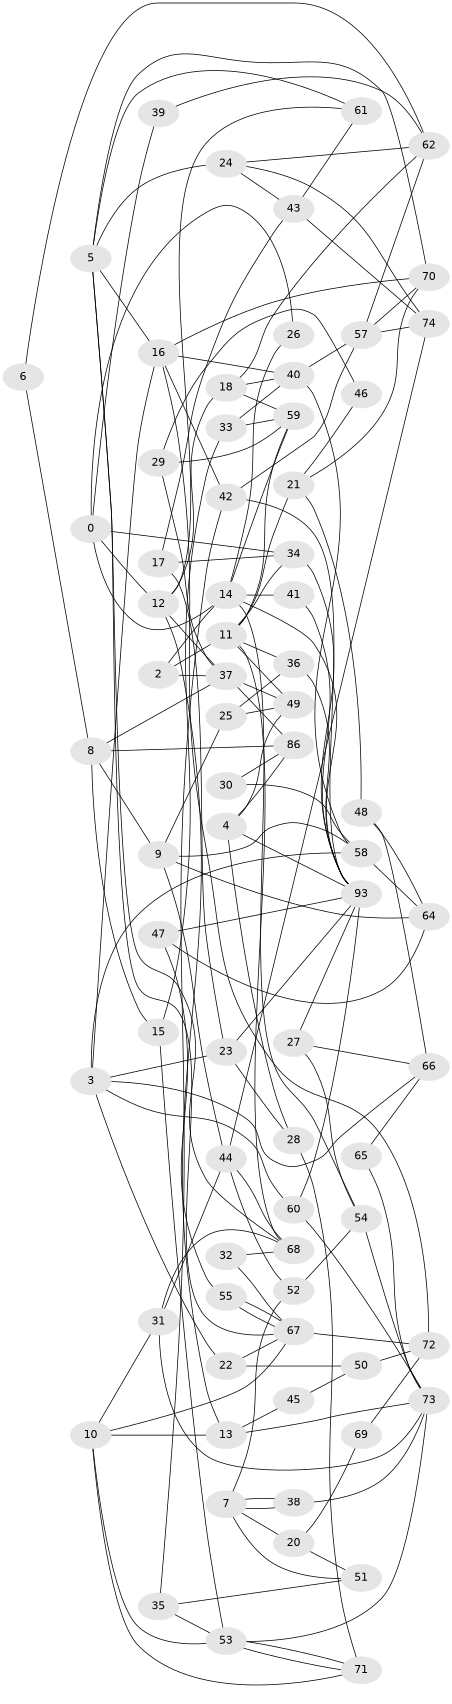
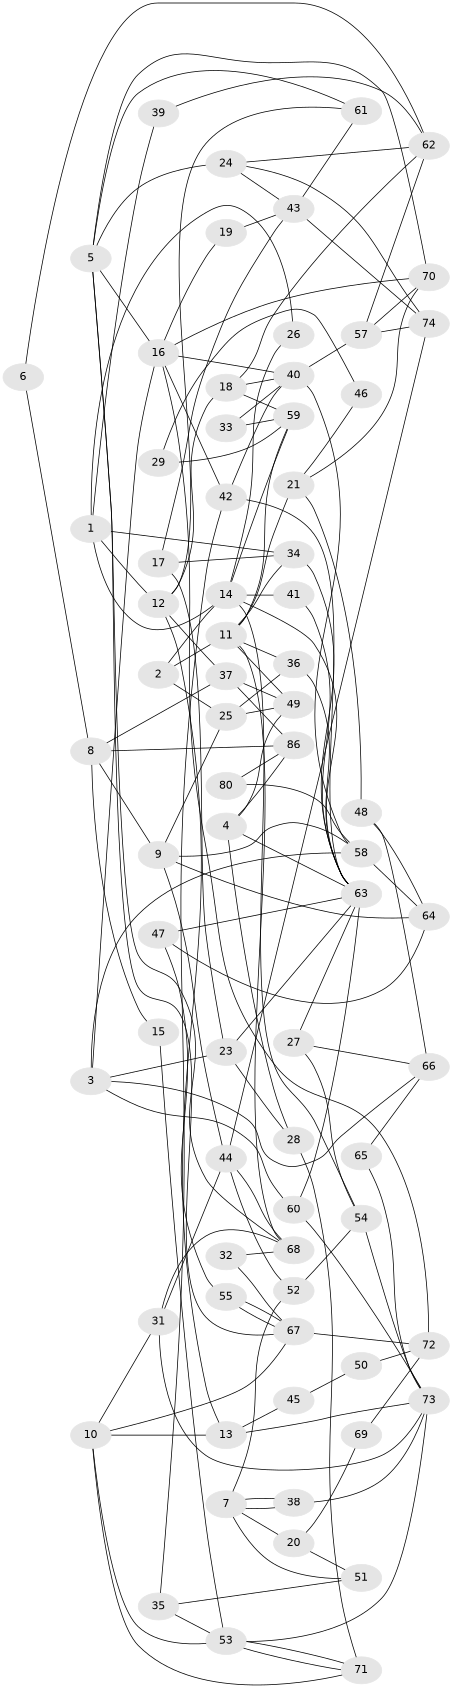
none -> (226, 233)
(317, 433) -> (262, 416)
(91, 529) -> (91, 529)
(181, 553) -> none
(192, 675) -> (192, 696)
(226, 786) -> (226, 786)
(190, 802) -> none
(361, 894) -> (361, 894)
(226, 1366) -> none
